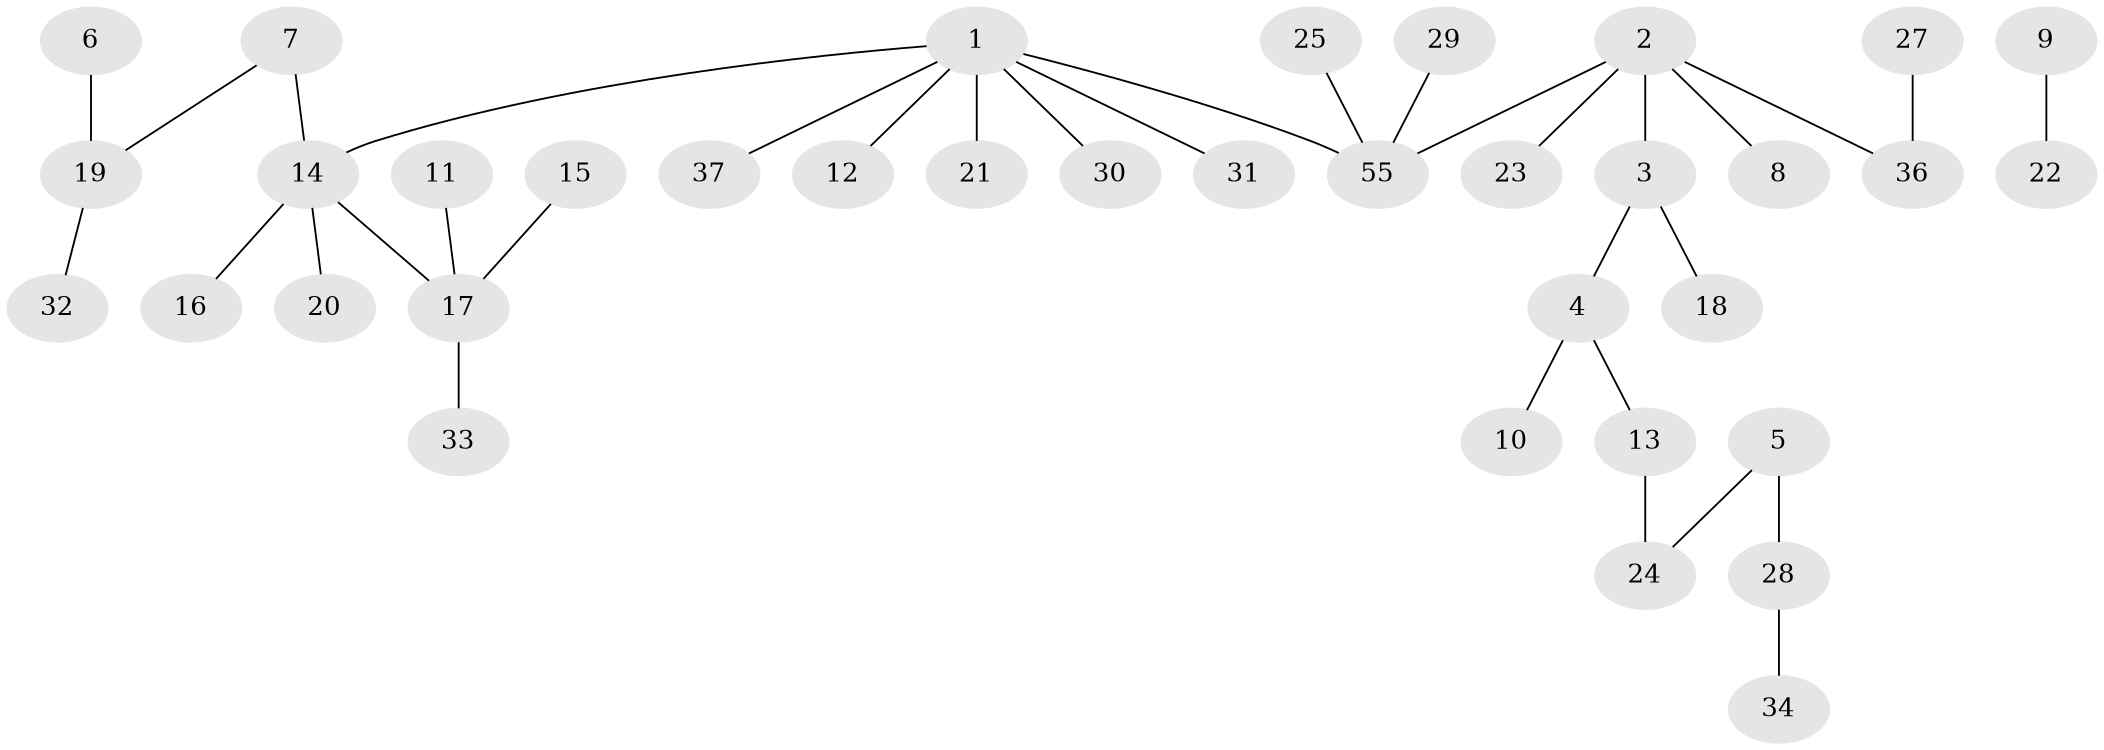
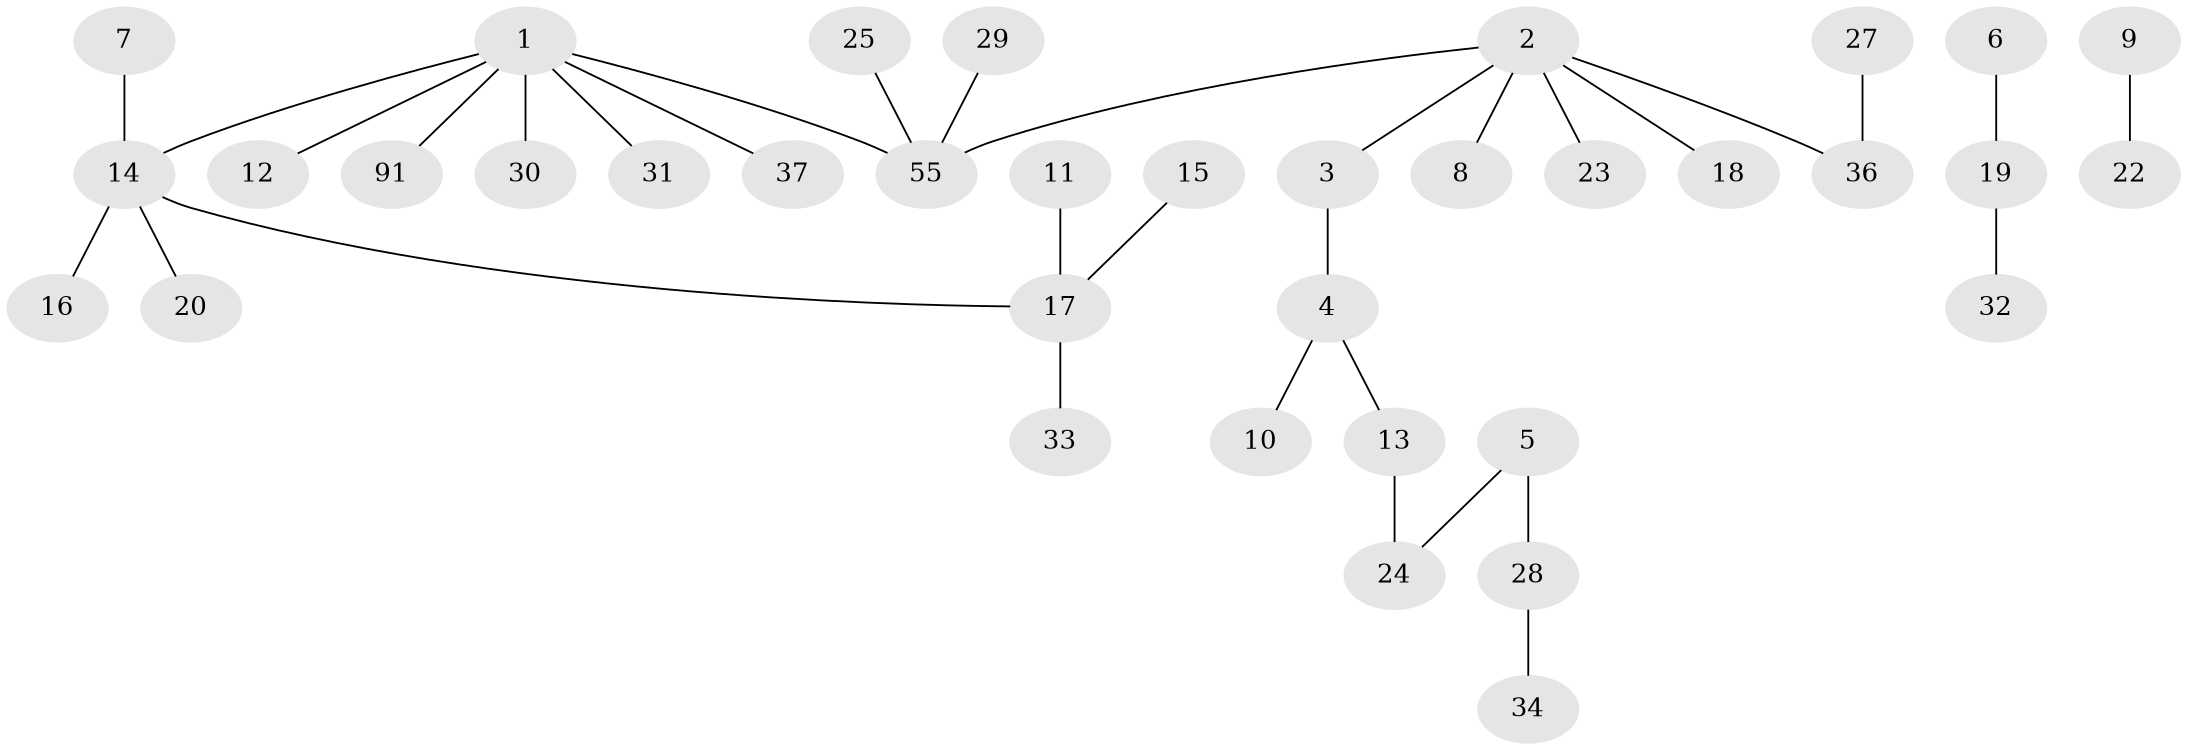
(191, 108) -> none
(977, 175) -> (392, 175)
(1679, 241) -> (1629, 108)
